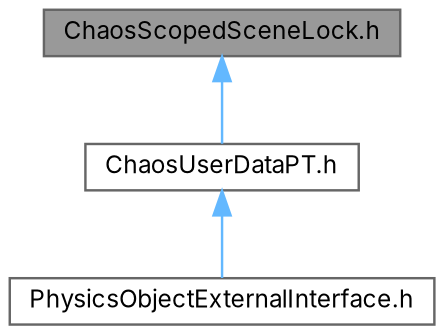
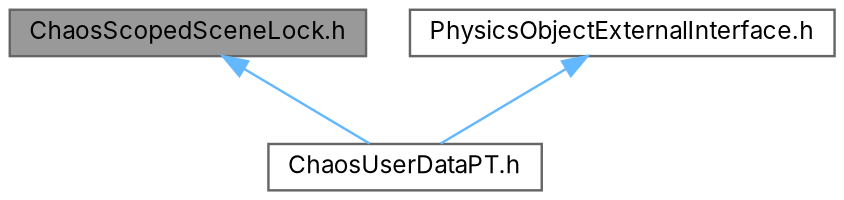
(222, 247) -> (503, 106)
